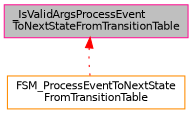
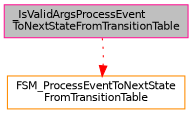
(89, 62) -> (103, 52)
